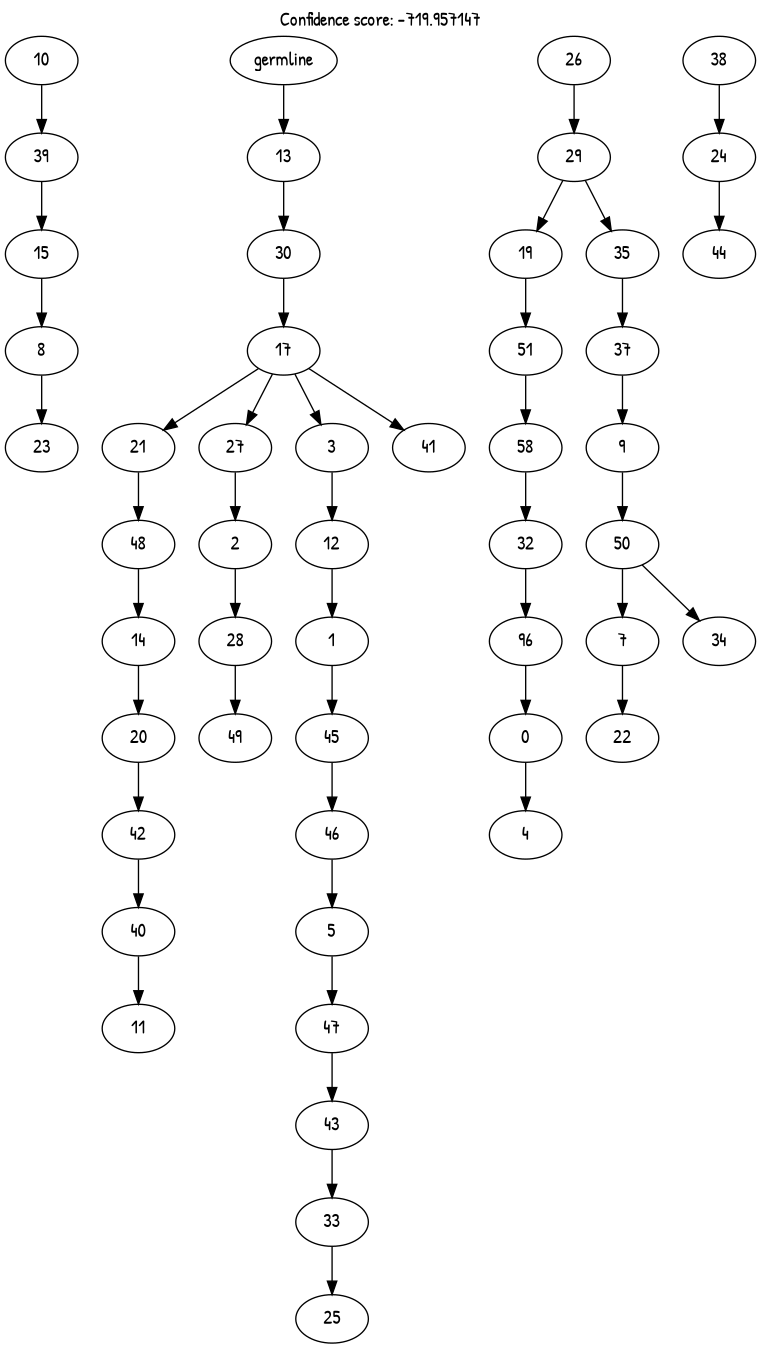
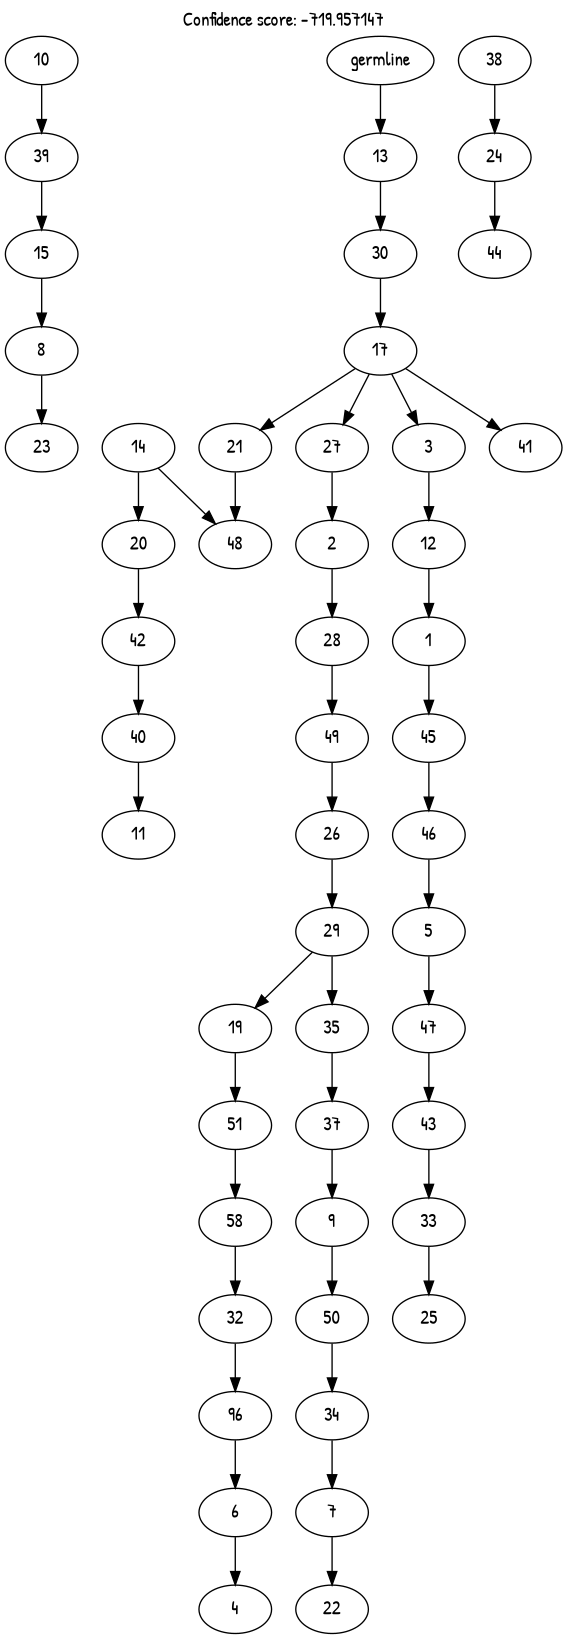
(138, 586) -> (182, 491)
(622, 586) -> (332, 1458)
(526, 738) -> (235, 1512)
none -> (332, 780)
